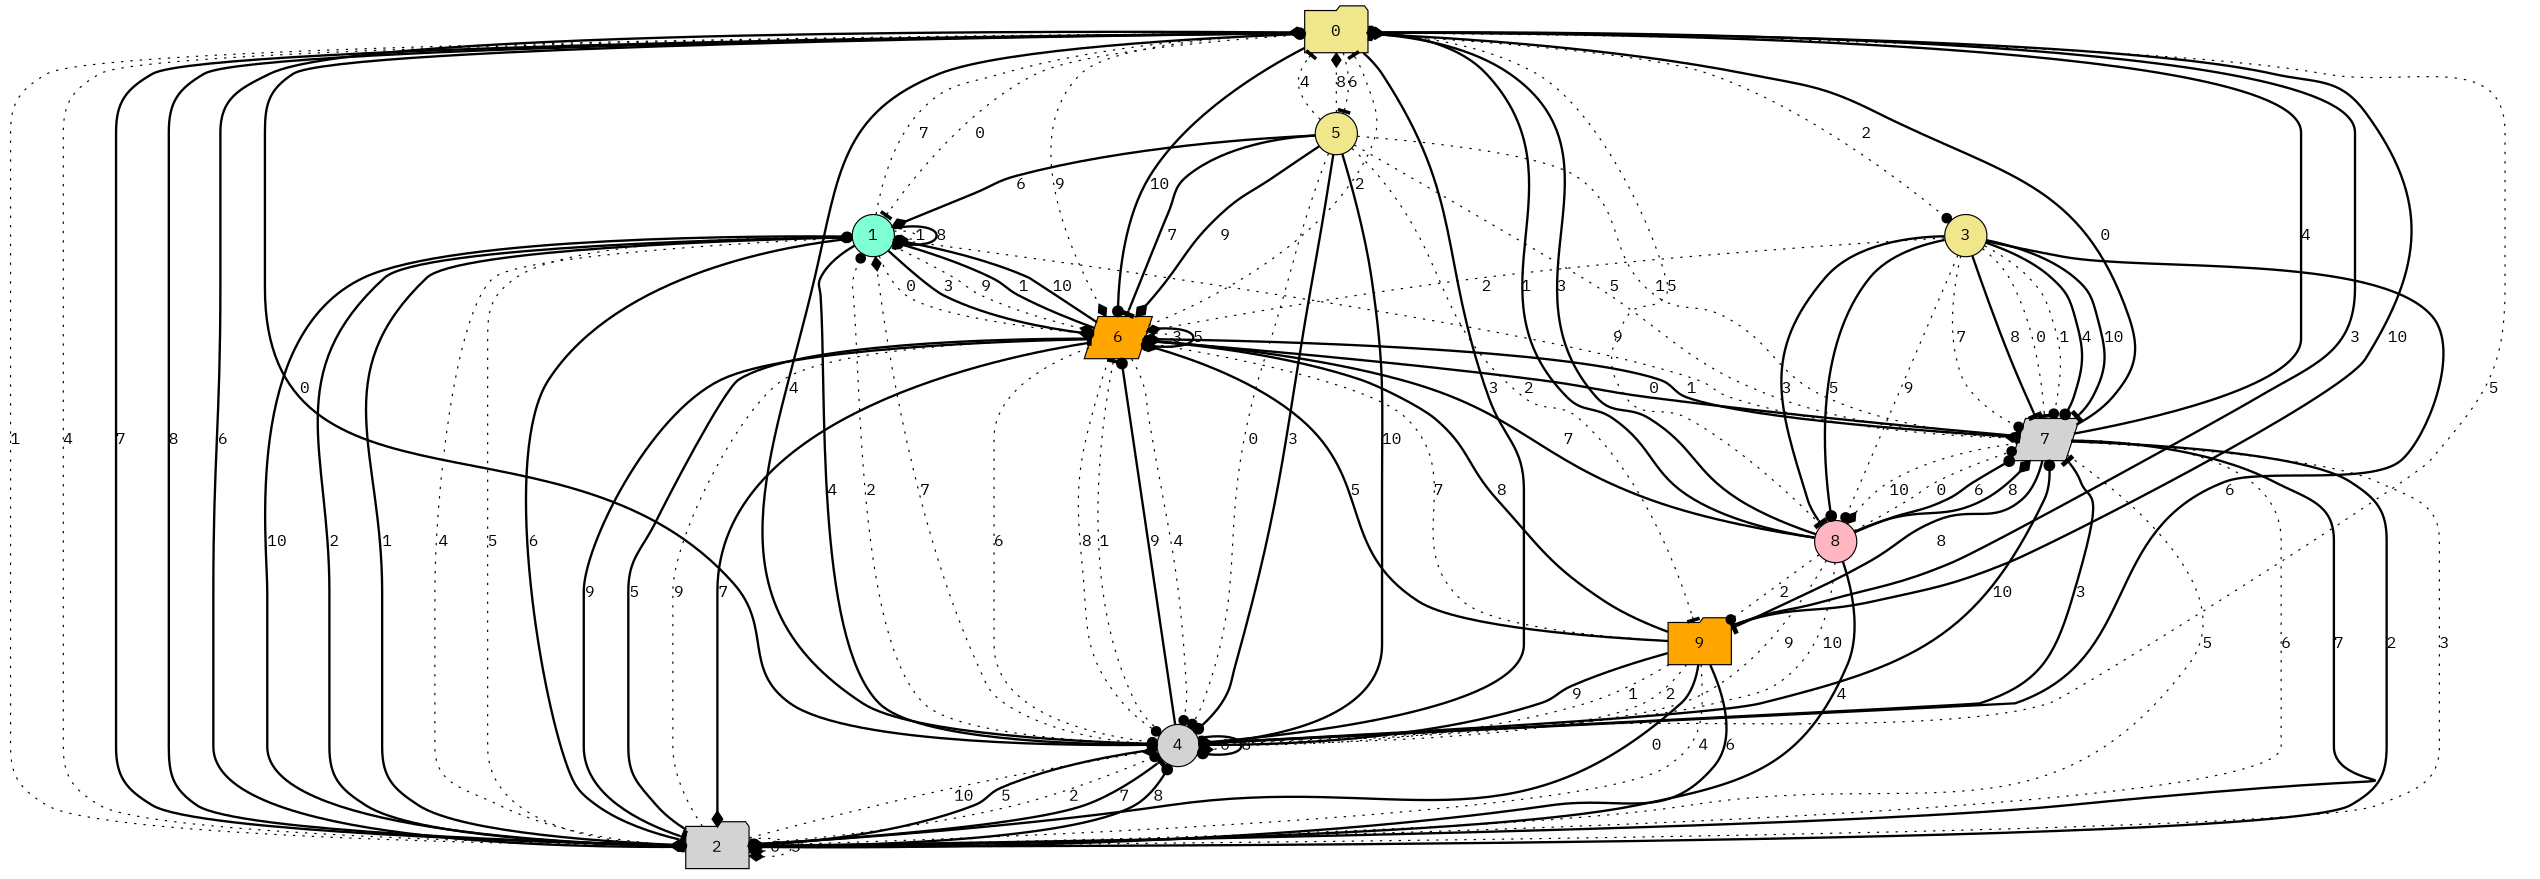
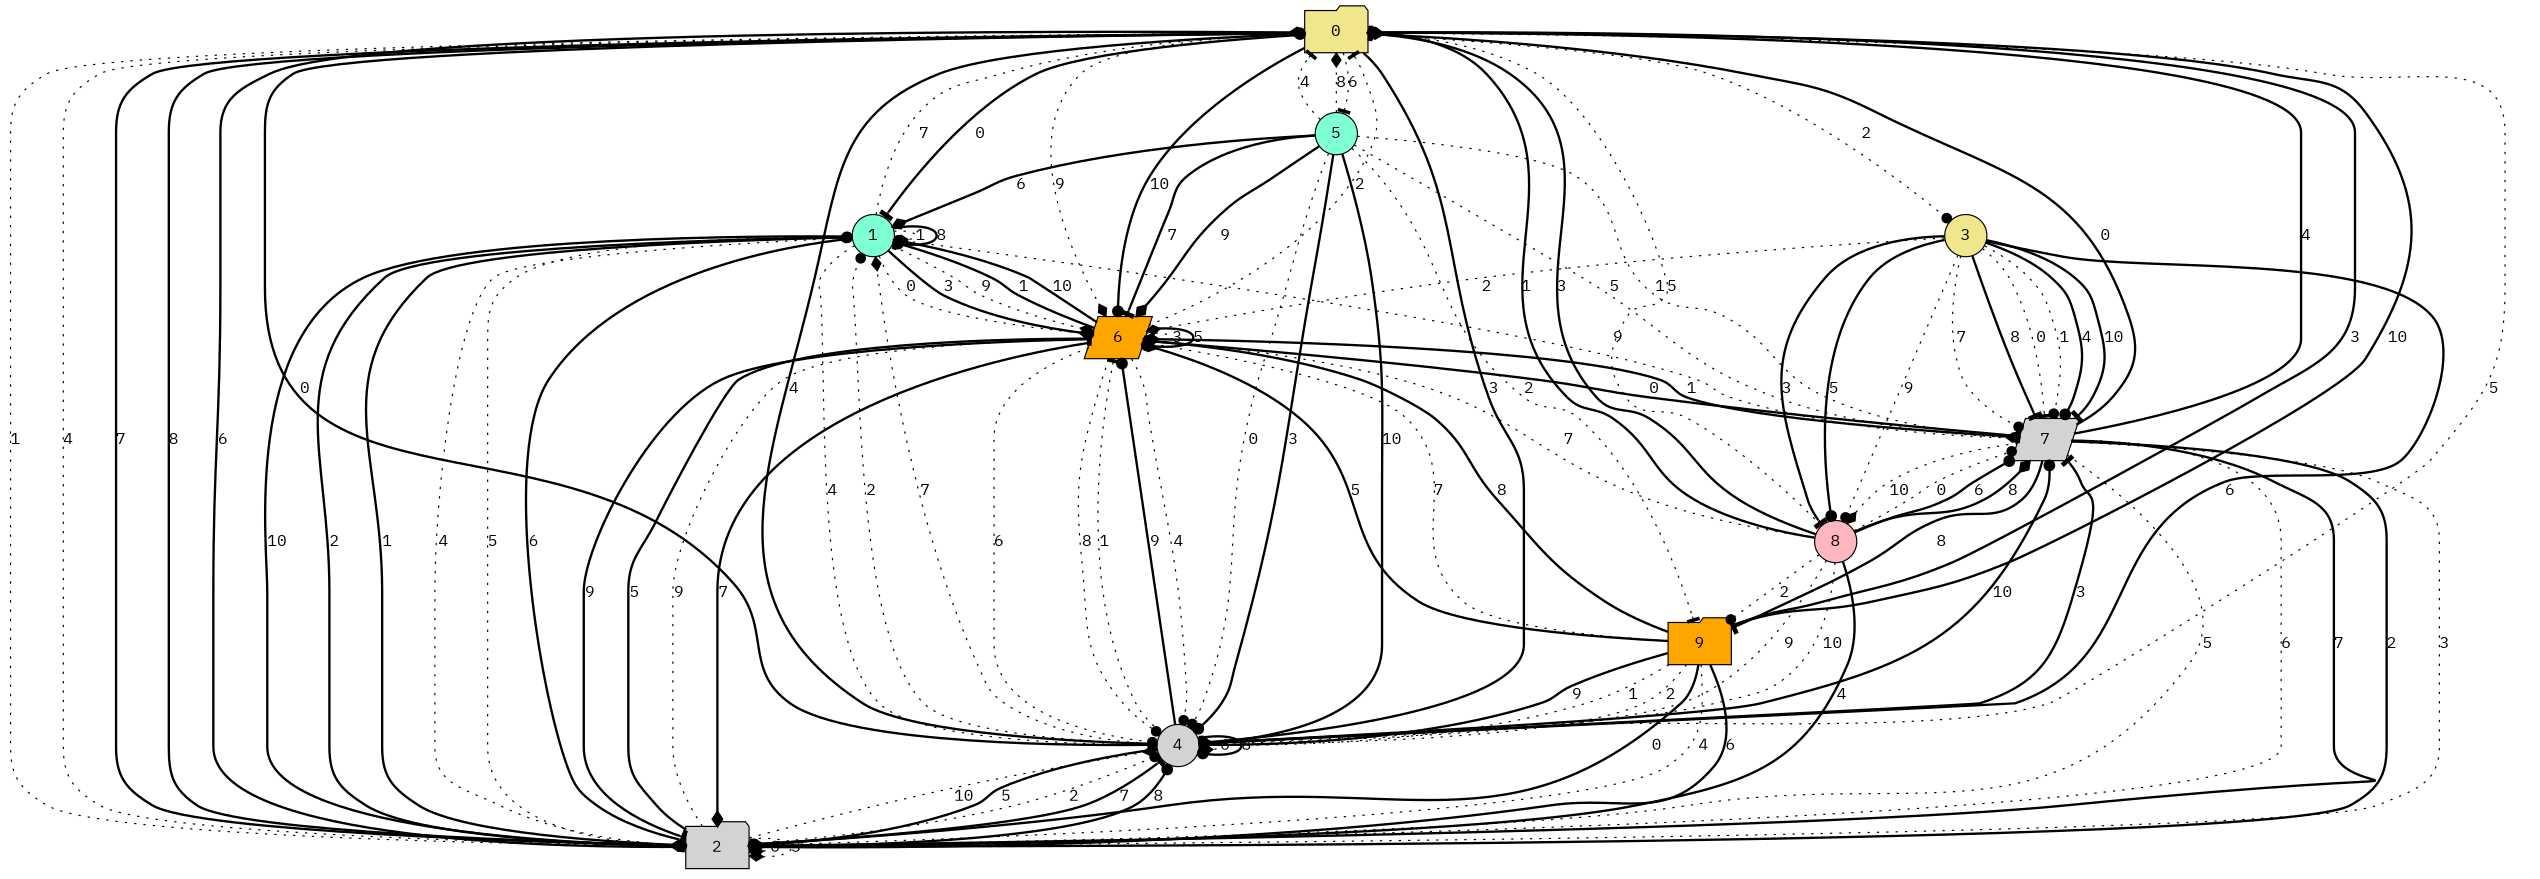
(1046, 70) -> (1046, 70)
(1336, 134) -> (1336, 134)
(1478, 409) -> (1478, 409)
(840, 608) -> (840, 608)
